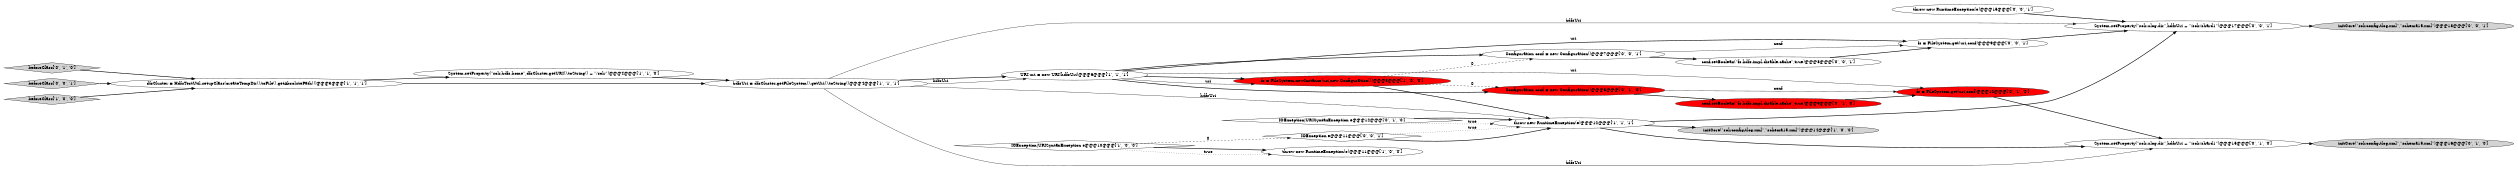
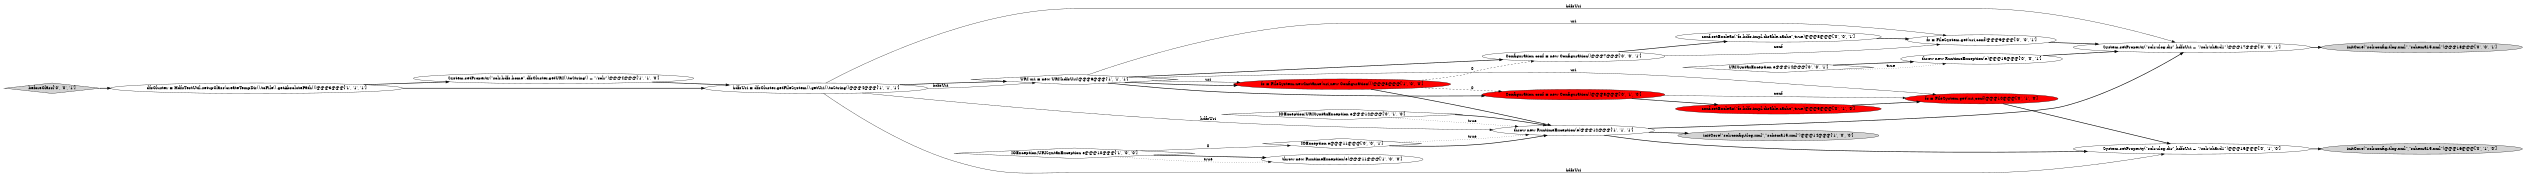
(1512, 45) -> (1512, 24)
none -> (1778, 67)
(52, 68) -> none
(1075, 75) -> (1075, 80)
(52, 99) -> none
(1214, 141) -> (1214, 148)
